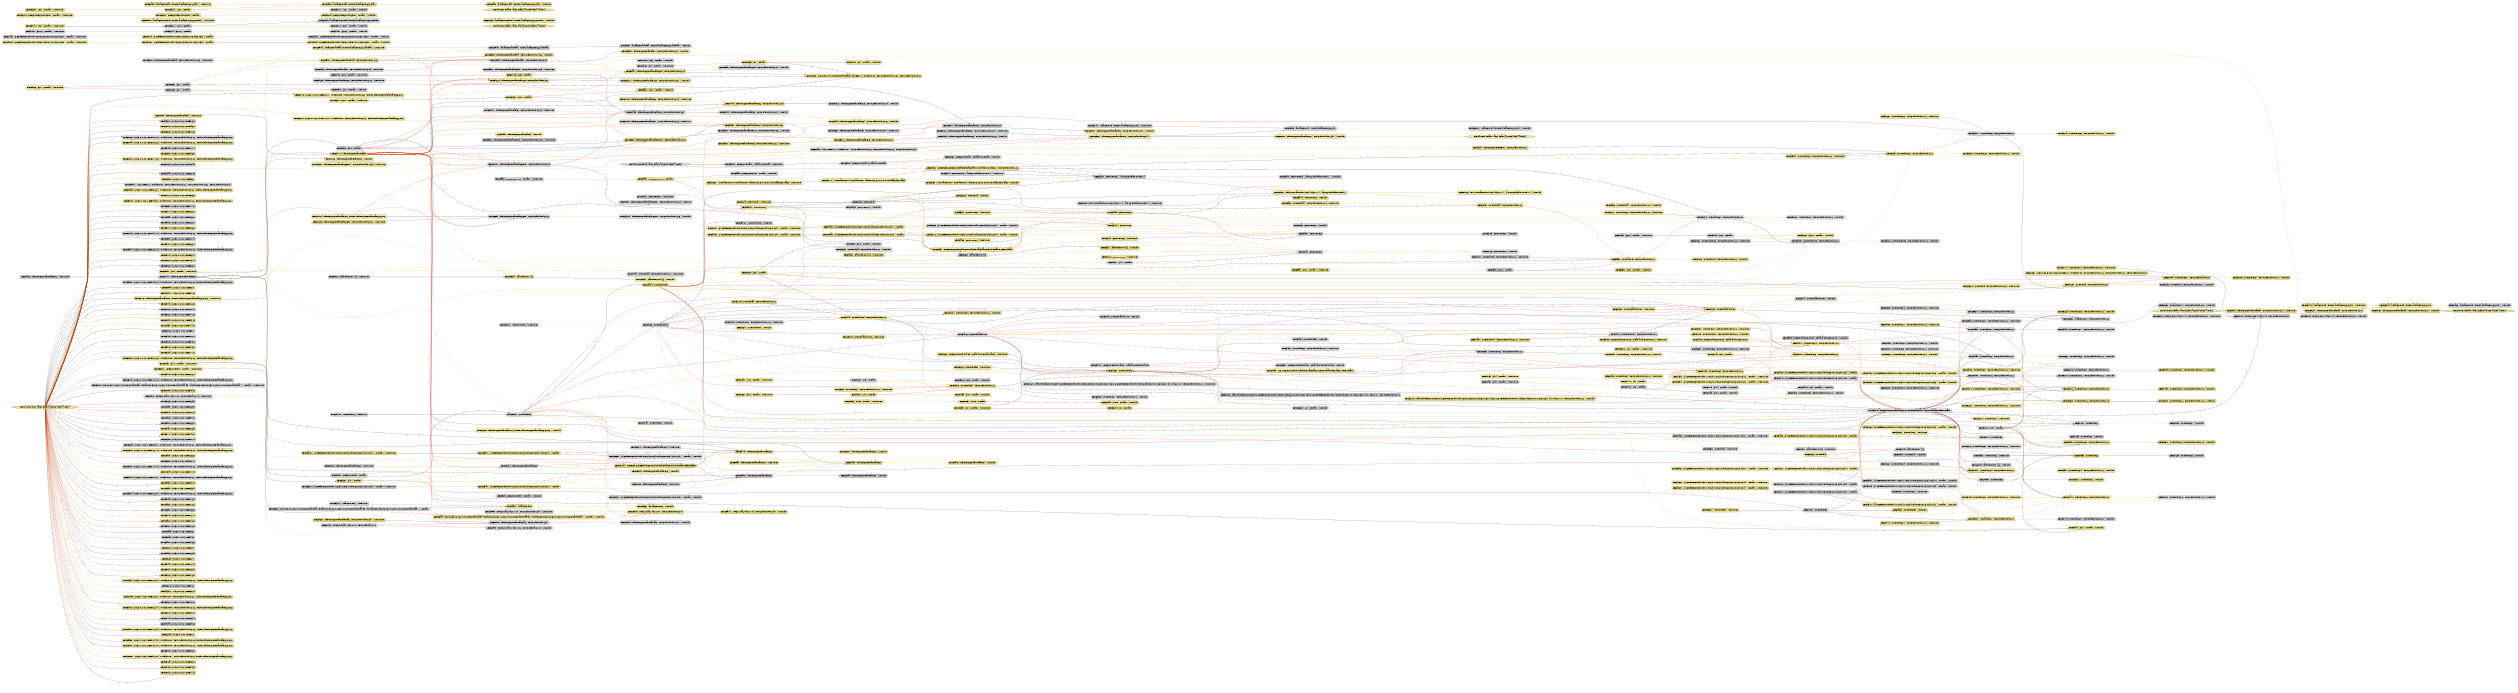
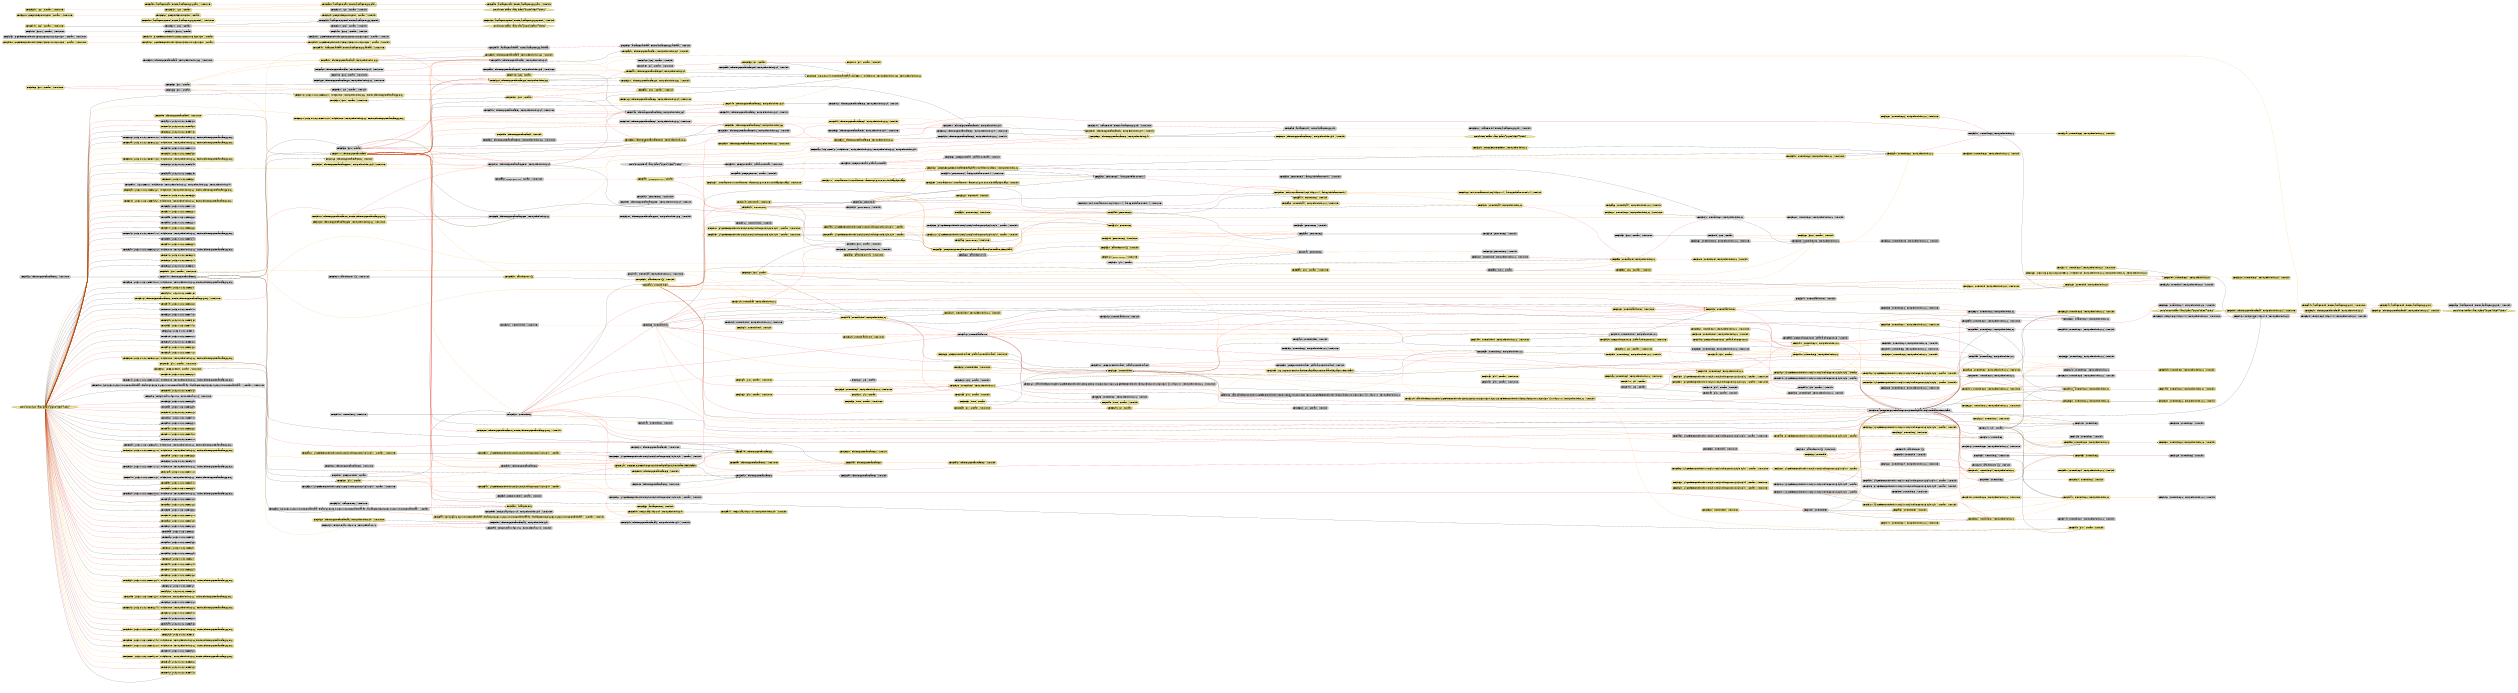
(655, 447) -> (655, 447)
